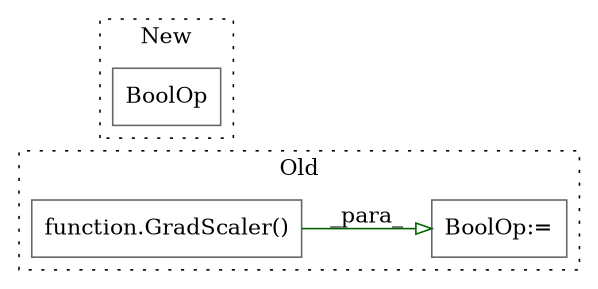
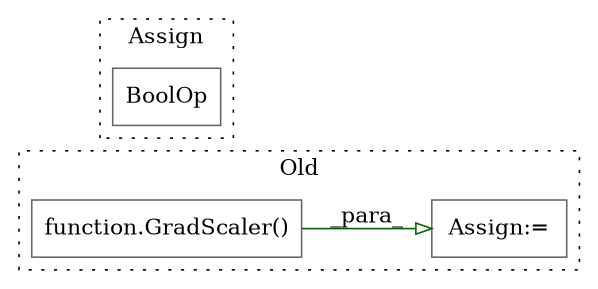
(167, 37) -> (167, 37)
(499, 229) -> (499, 229)
